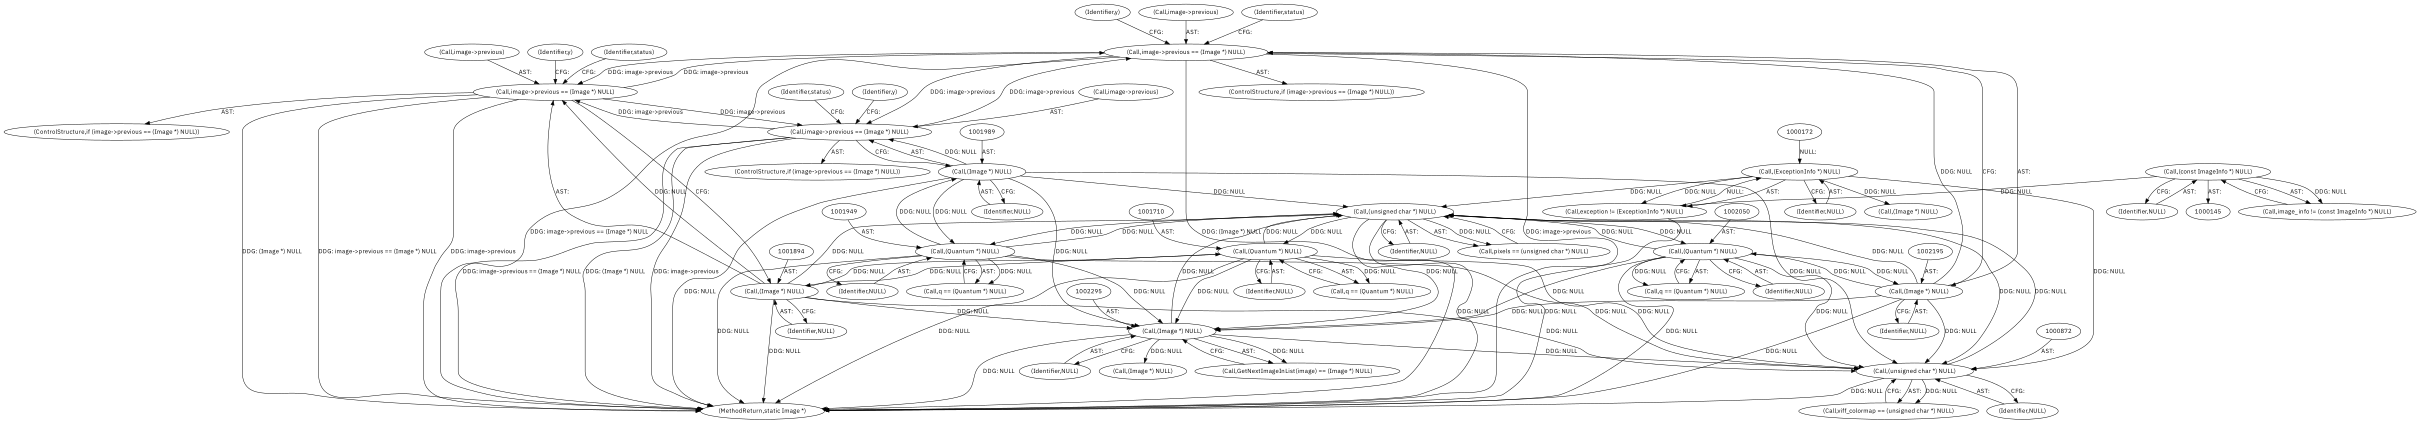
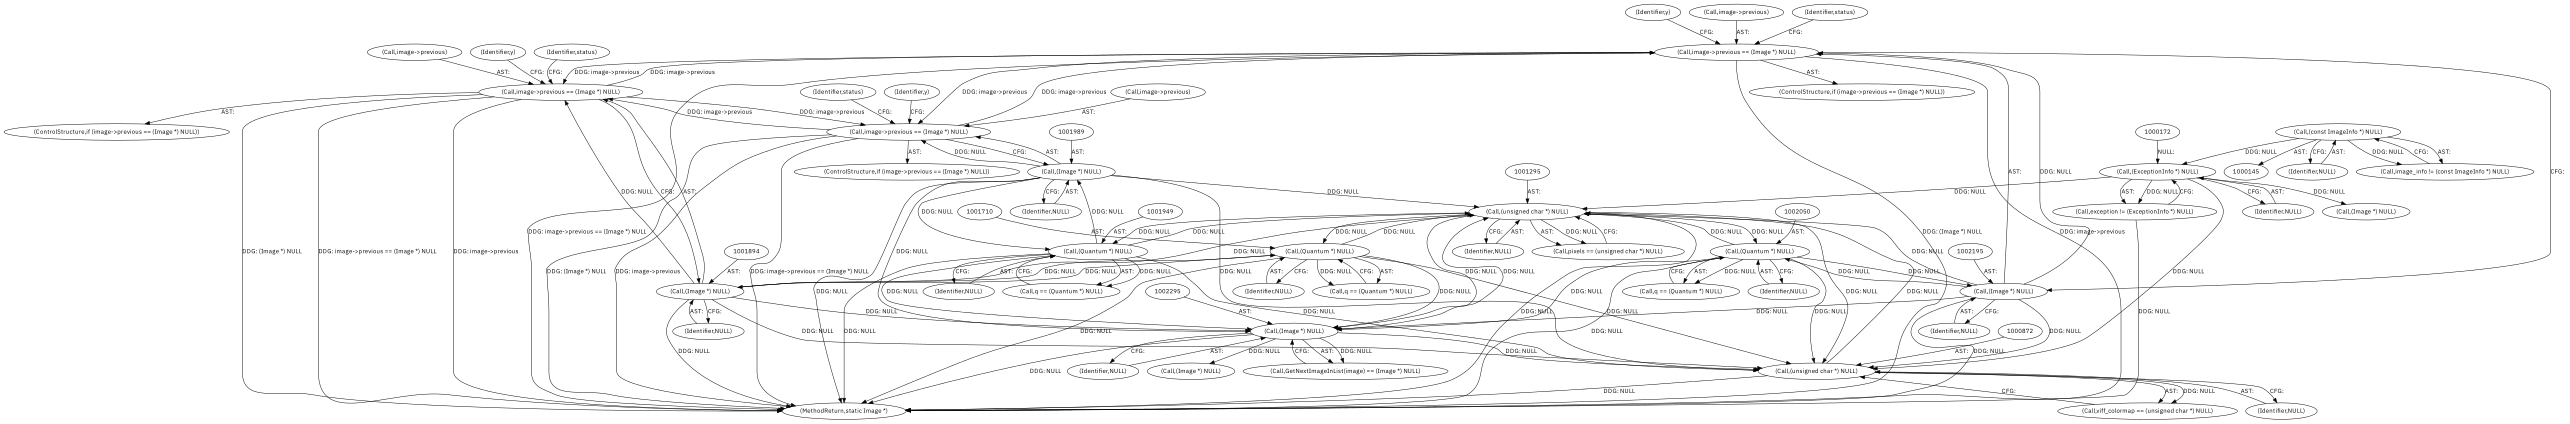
none -> (1527, 172)
(1736, 192) -> (2187, 192)
(1922, 194) -> (2242, 149)
